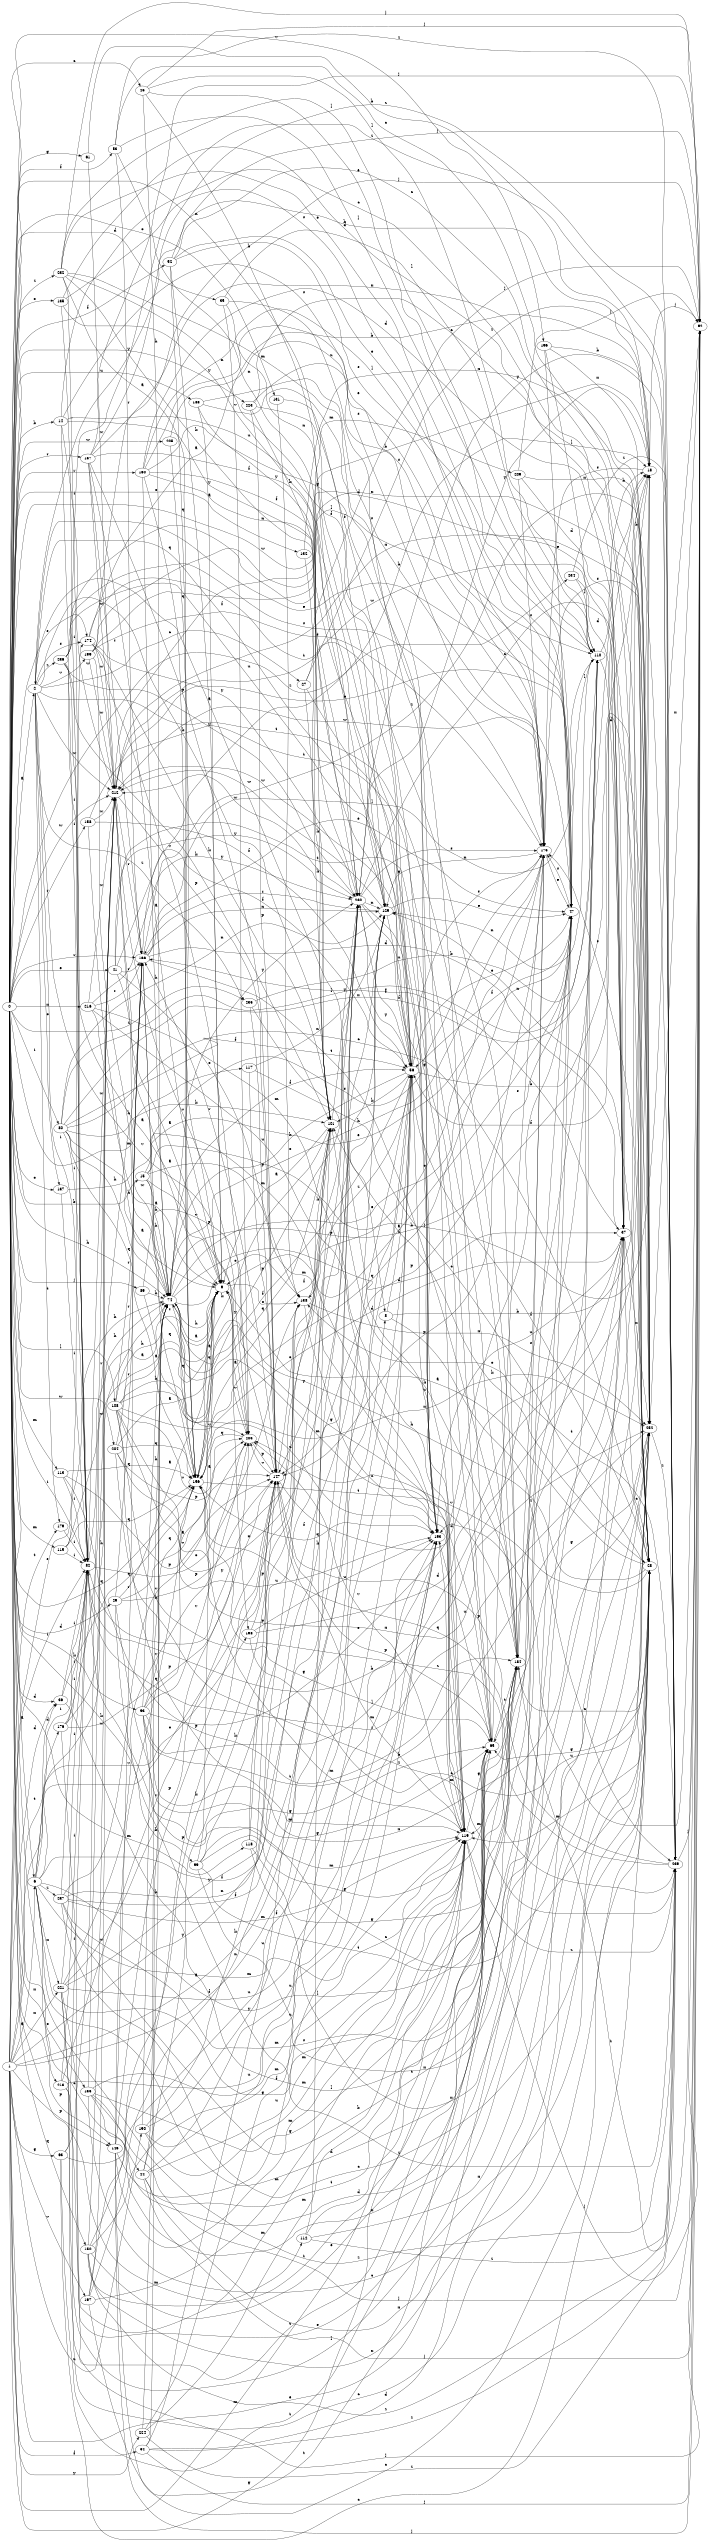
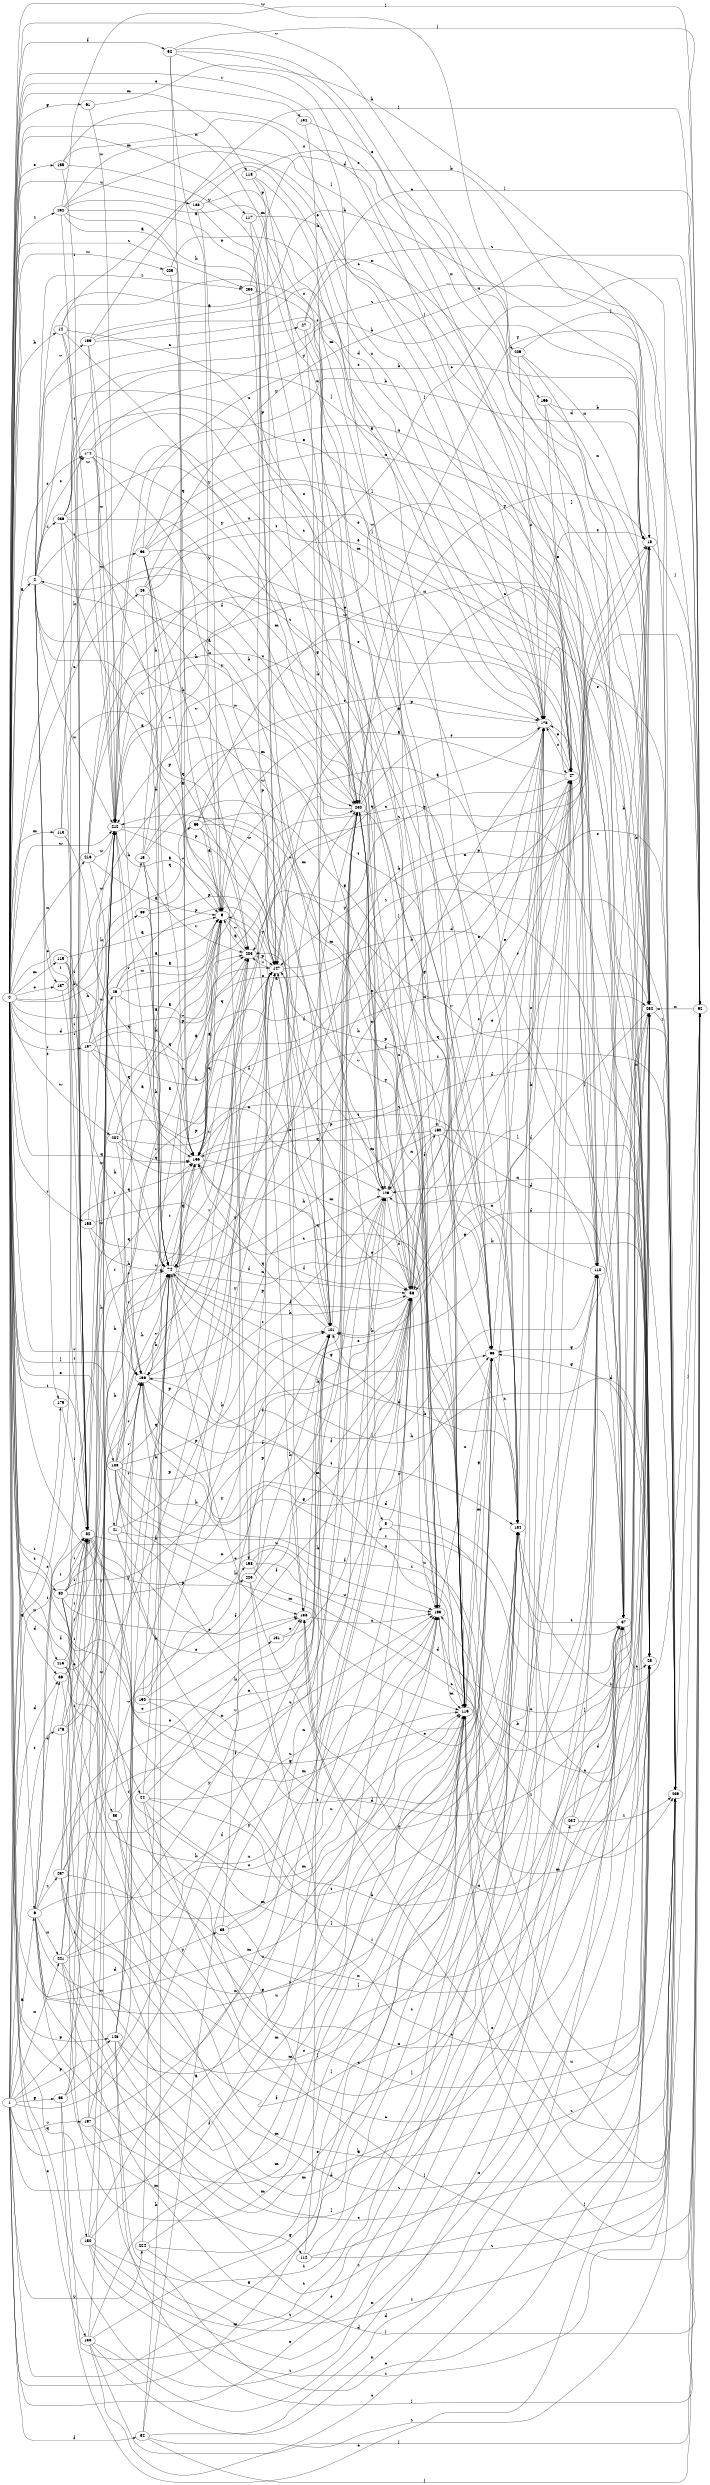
(356, 727) -> (415, 1212)
(358, 1187) -> (358, 549)
(63, 2346) -> none
